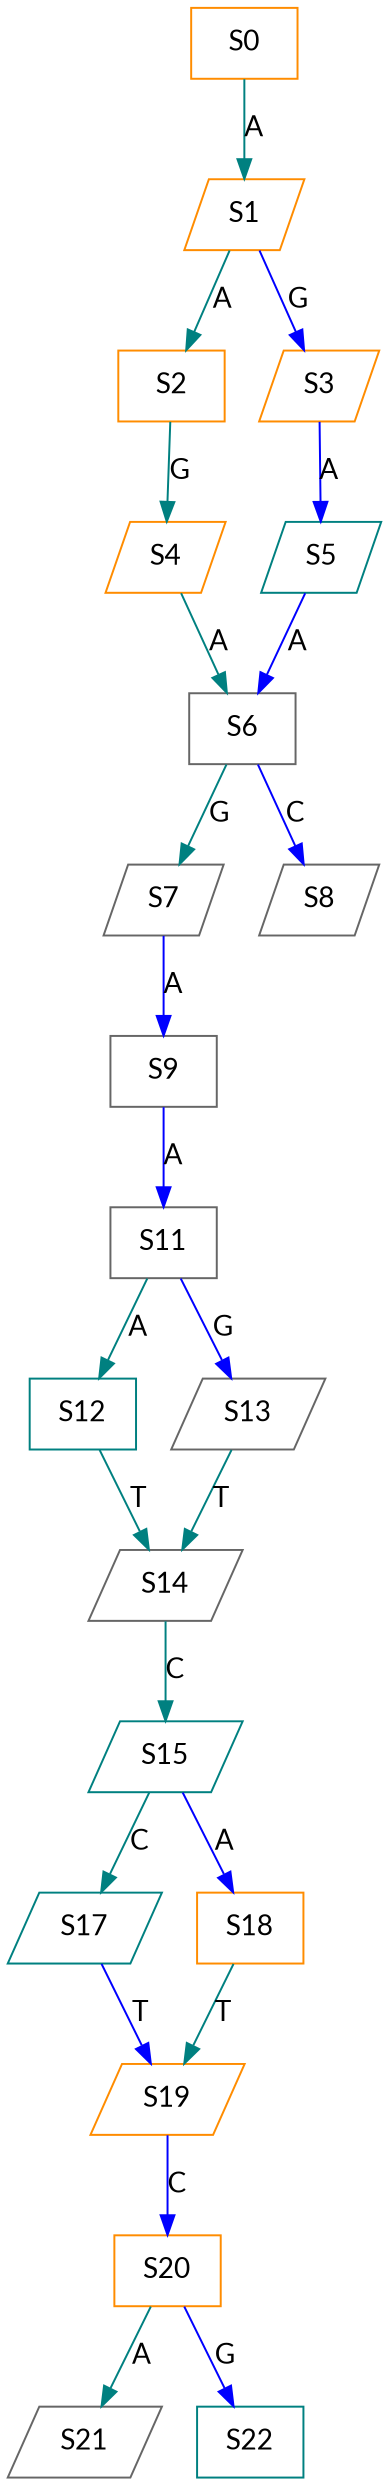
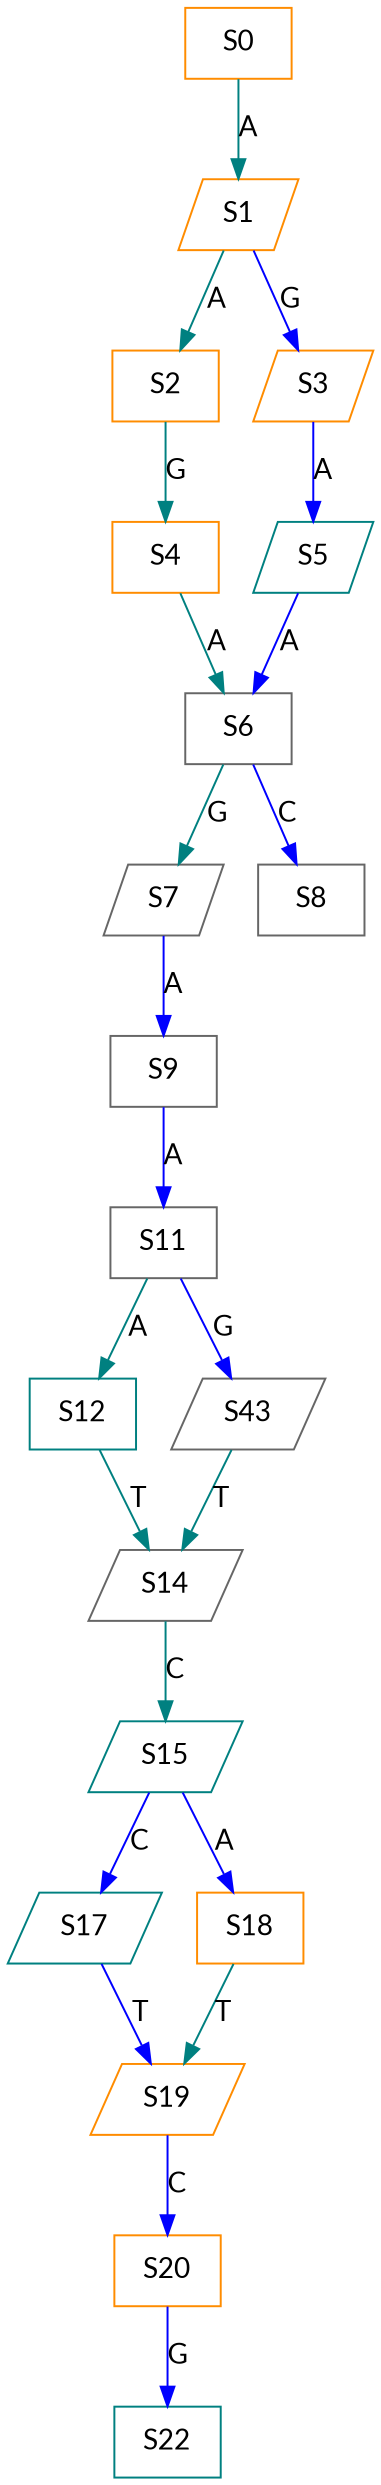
(166, 557) -> (166, 557)
(319, 900) -> (311, 900)
(248, 1414) -> (248, 1414)
(130, 1833) -> (130, 1833)
(85, 2442) -> none
